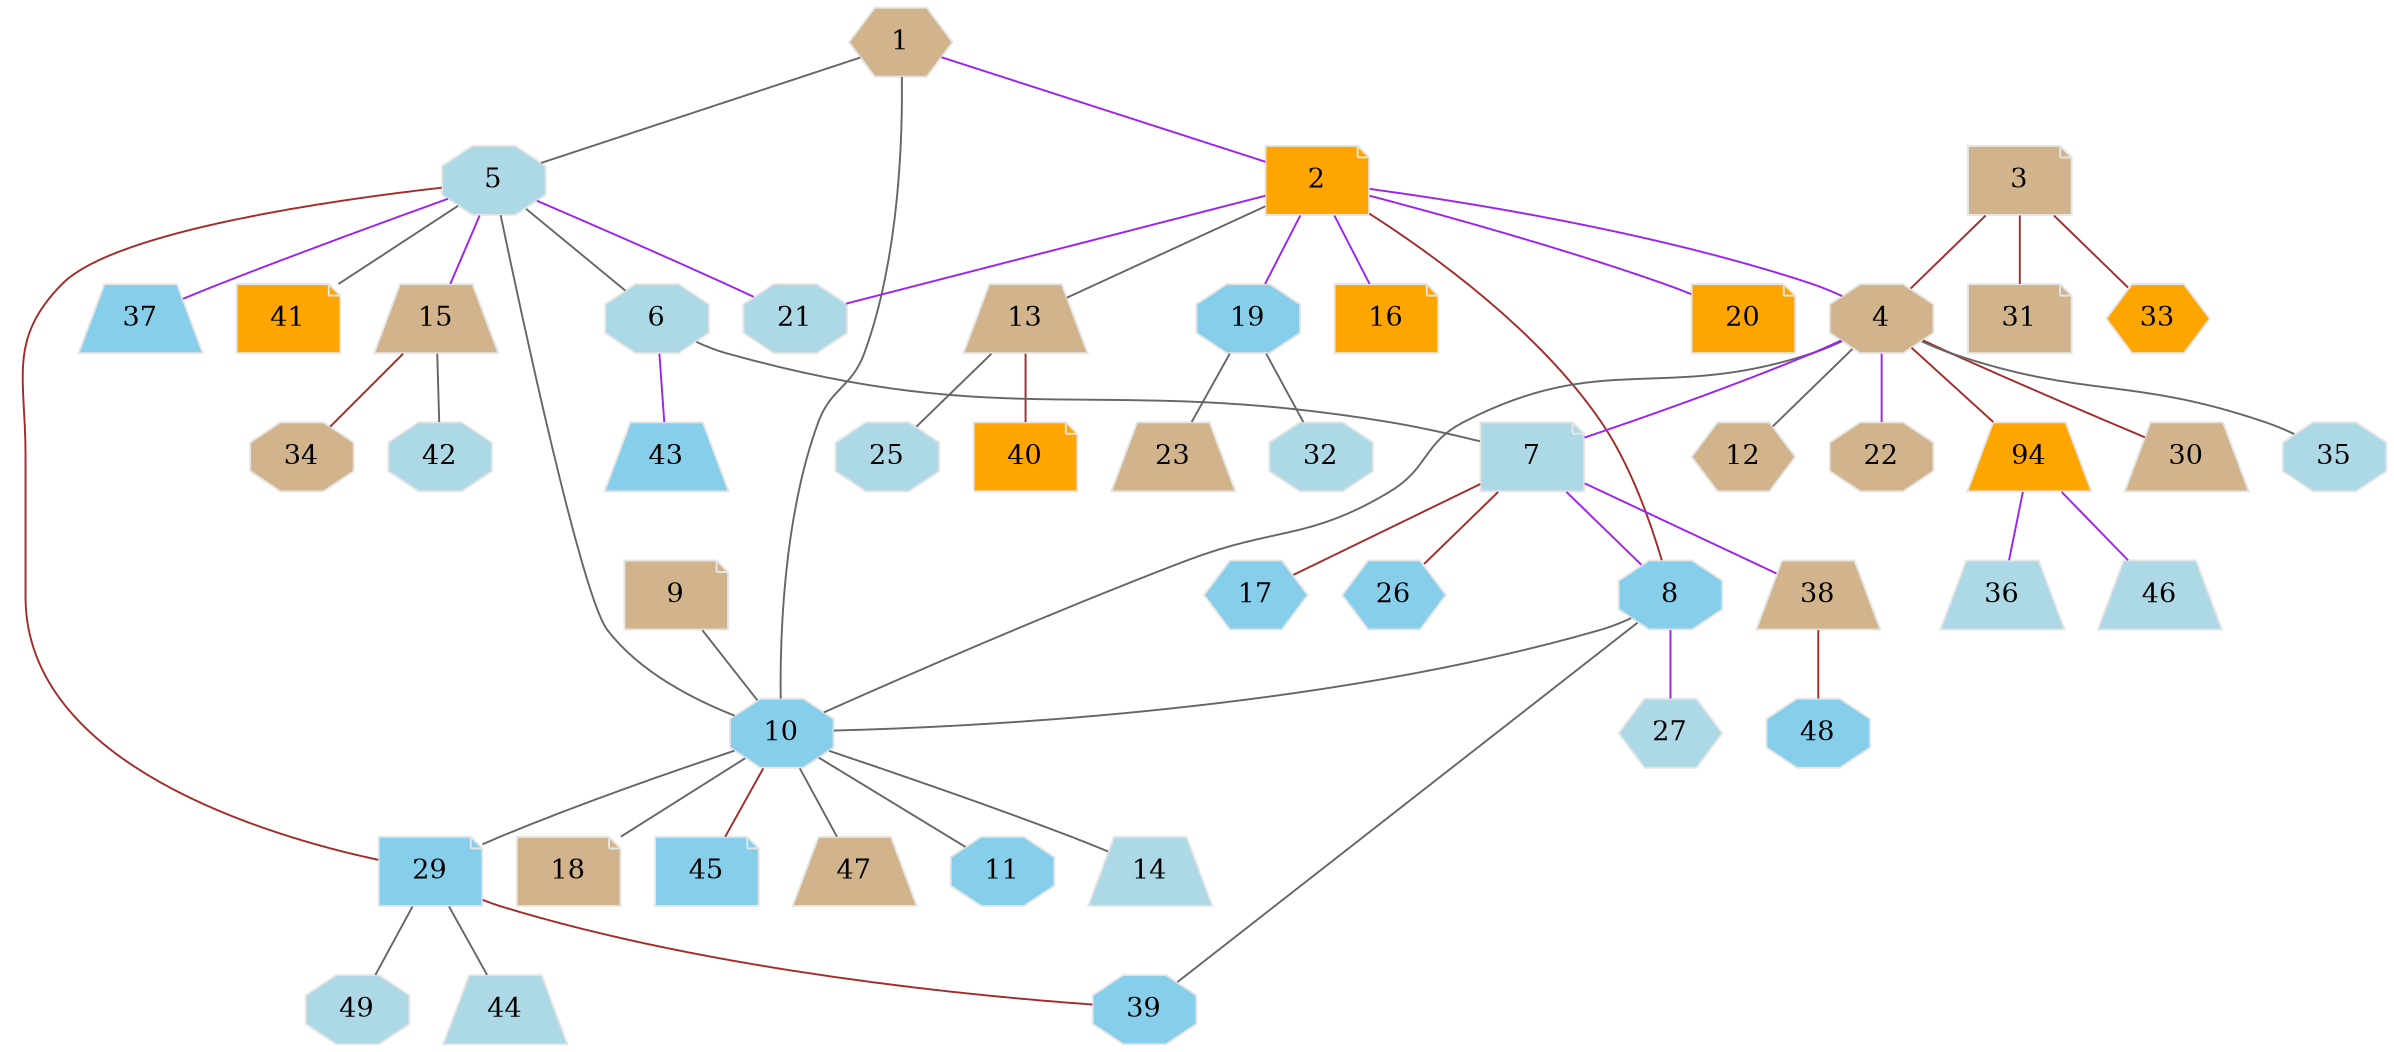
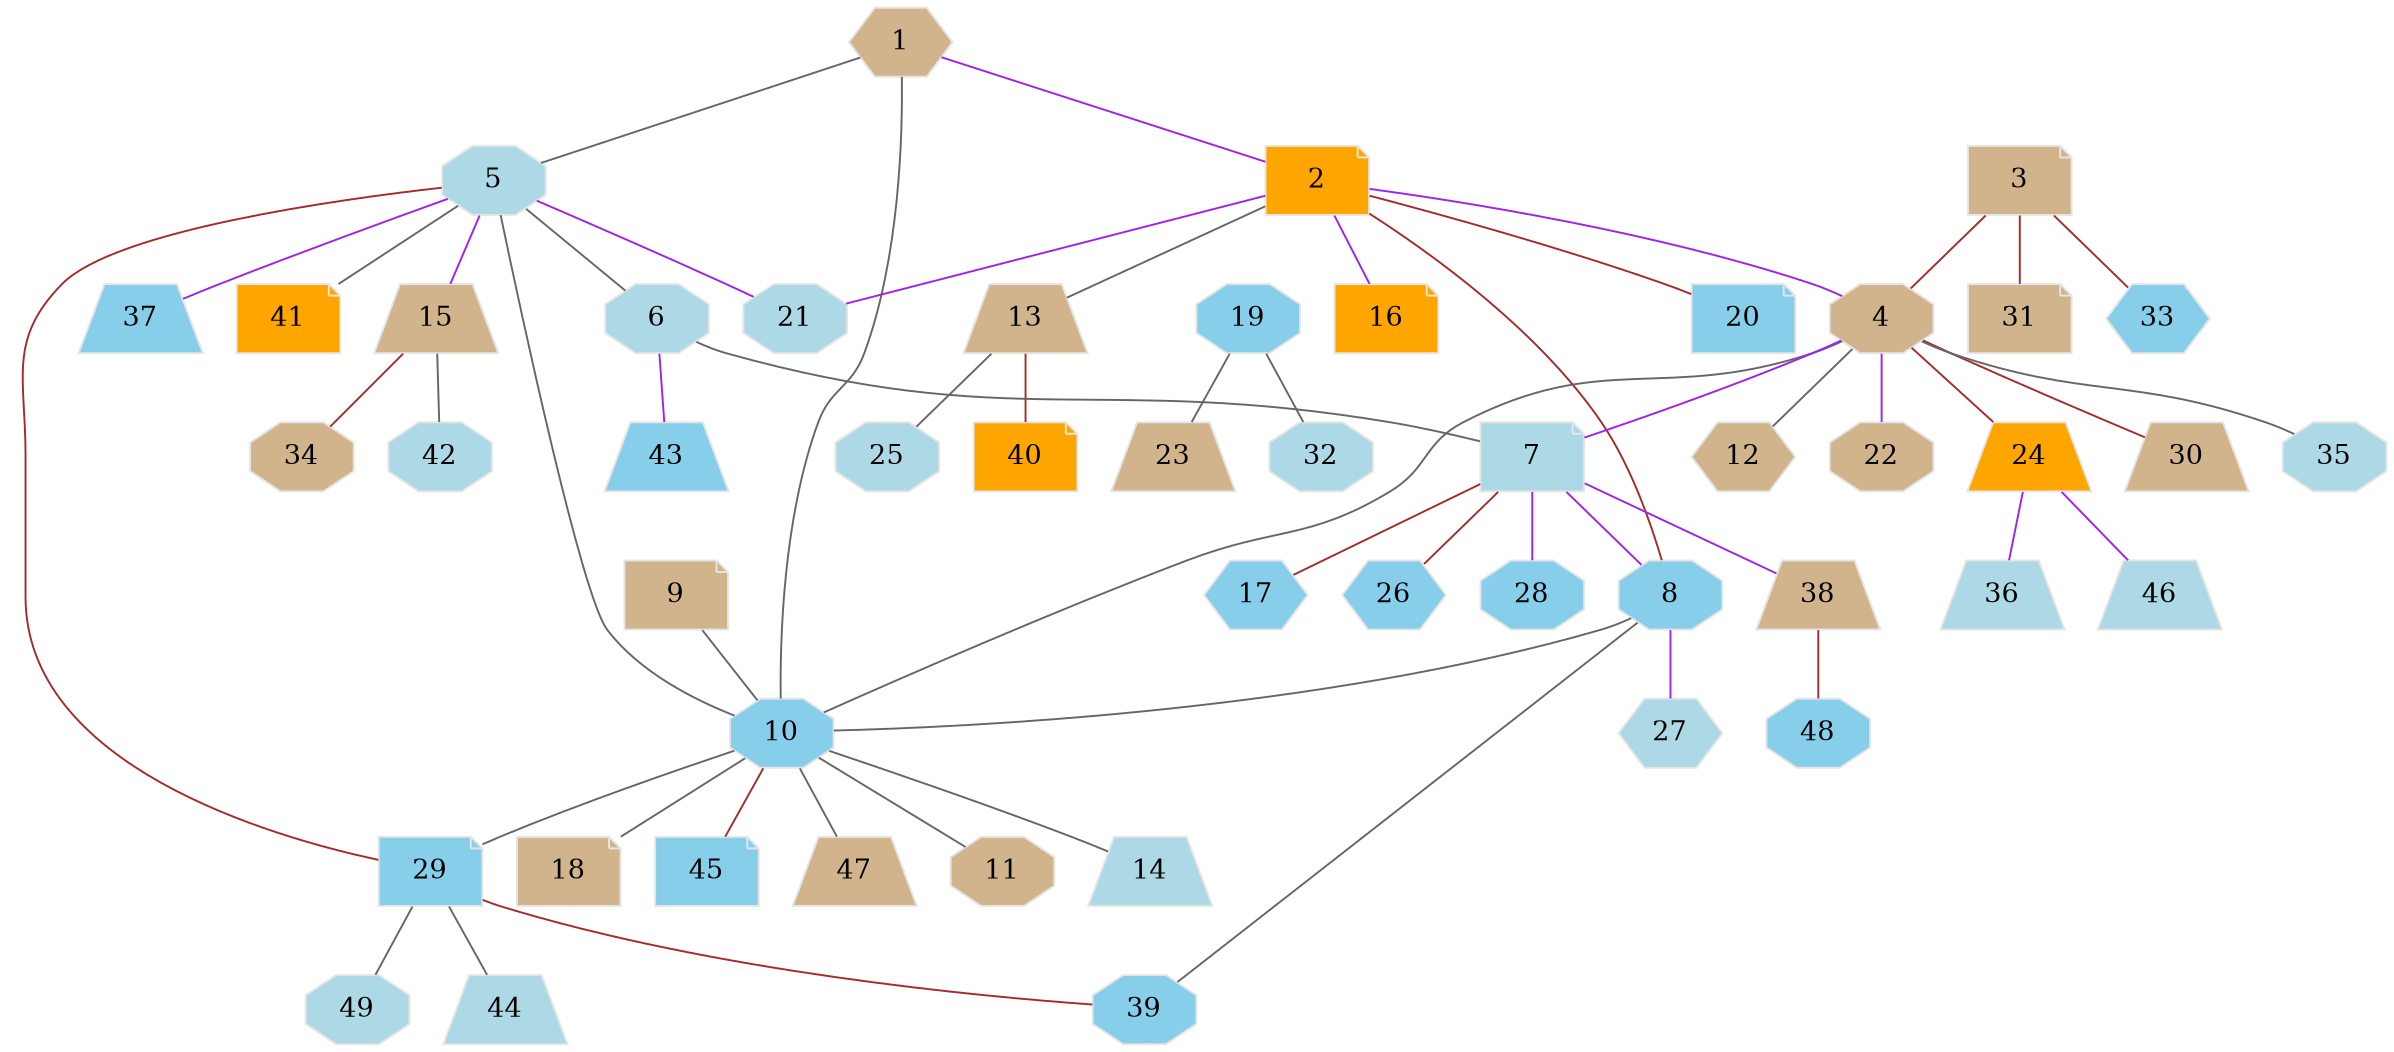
(1532, 241) -> (1532, 241)
(1283, 250) -> none
(1743, 319) -> (1743, 319)
(2158, 319) -> (2158, 319)
(2029, 457) -> (2029, 457)
none -> (1532, 595)
(1003, 871) -> (1003, 871)
